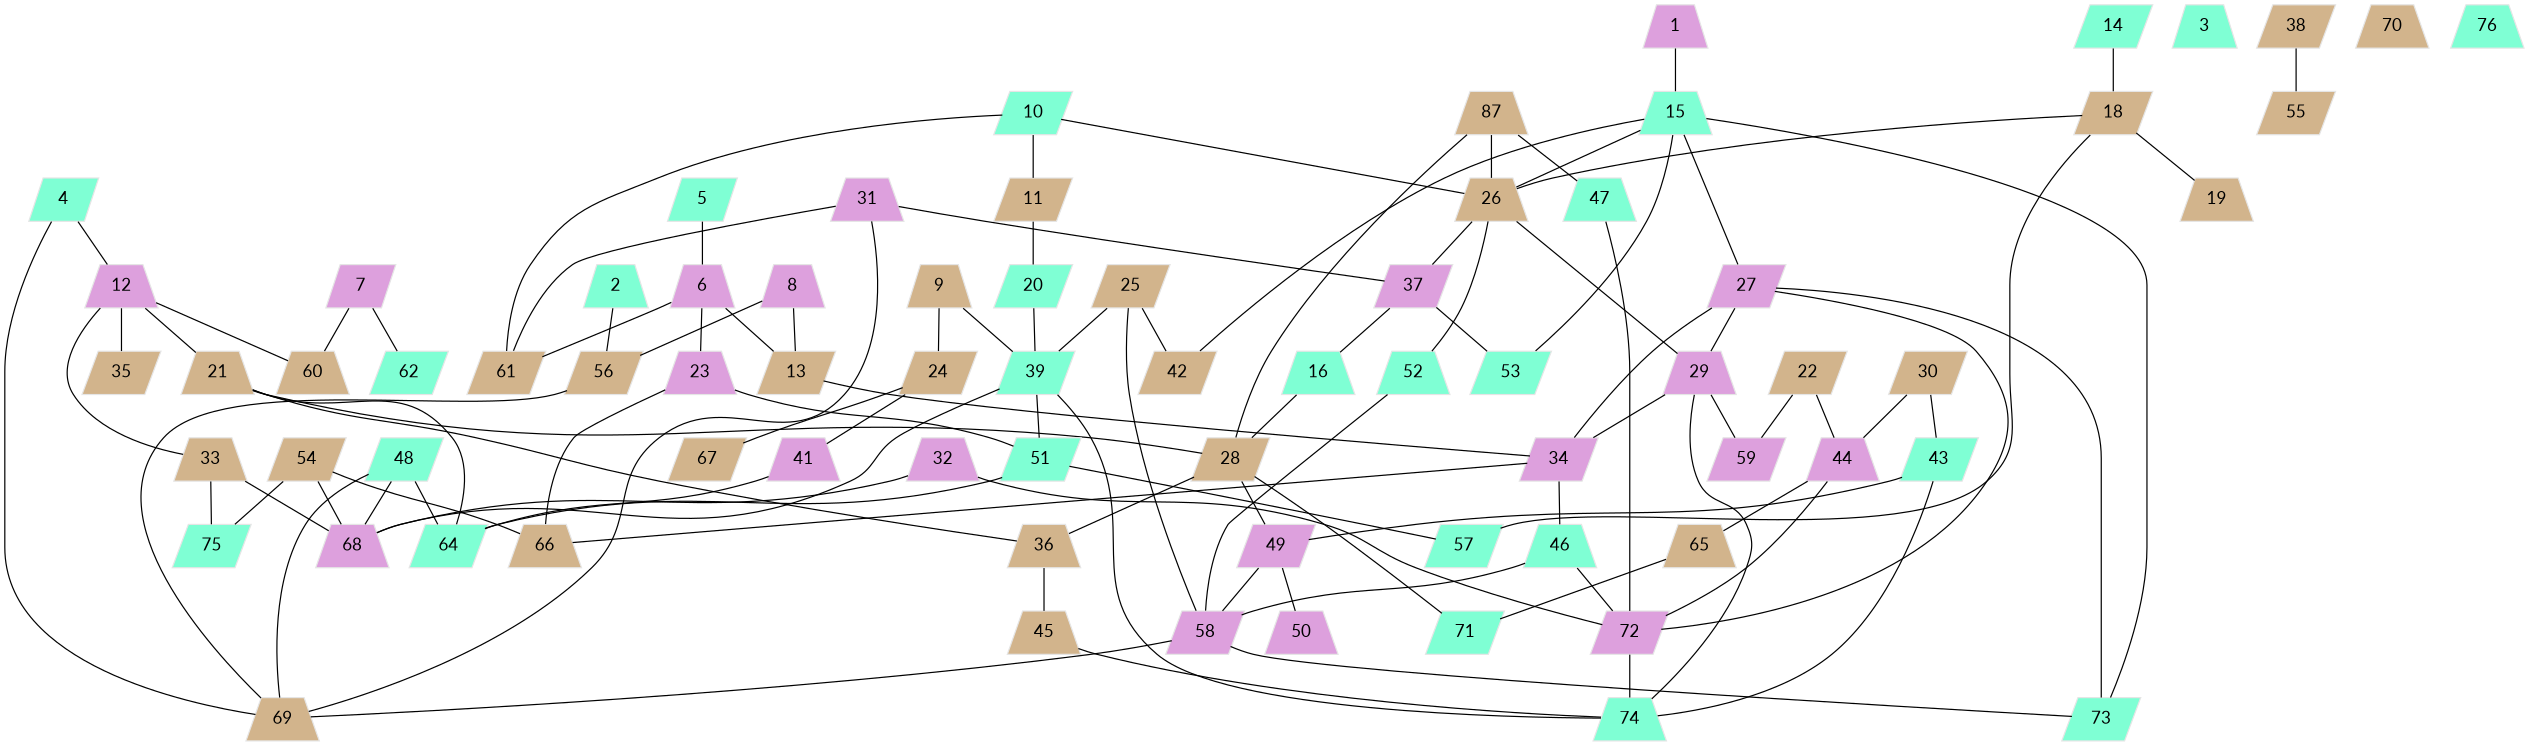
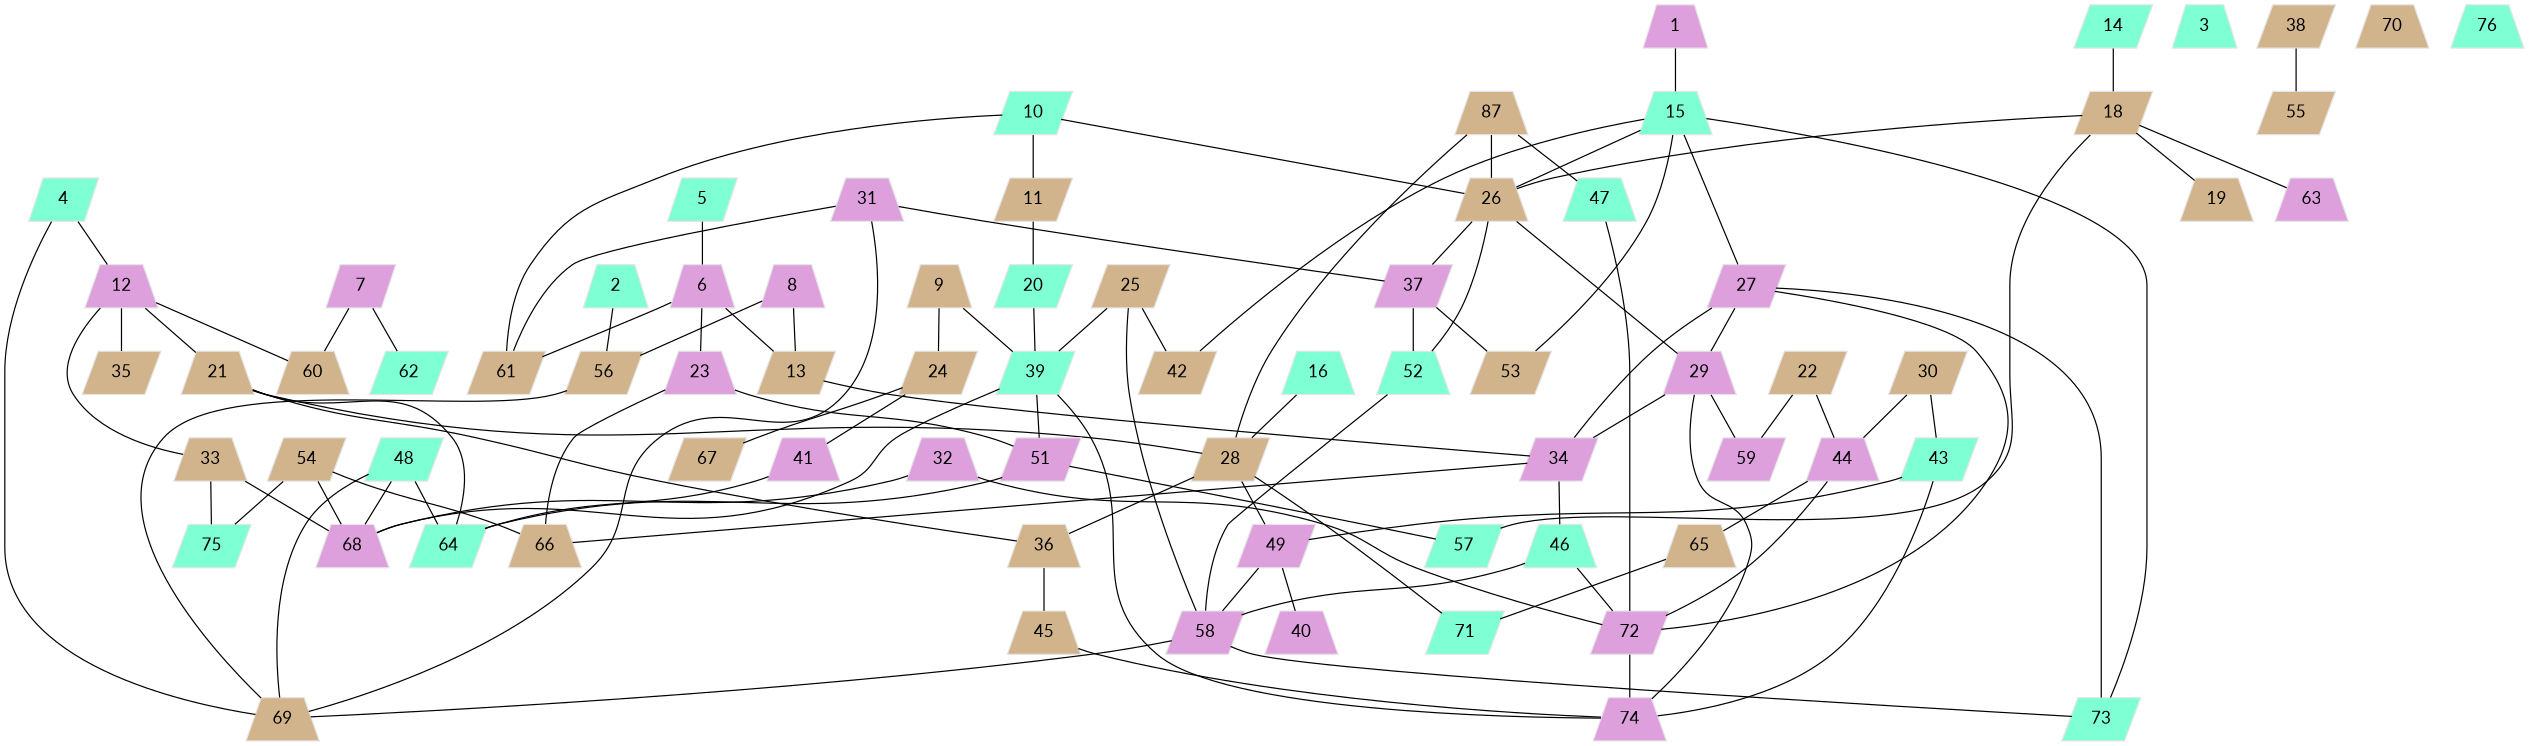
none -> (2312, 200)
(1365, 330) -> (1413, 330)
(1511, 373) -> (1511, 373)
(1040, 459) -> (1040, 459)
(1301, 633) -> (1301, 633)
(1630, 719) -> (1630, 719)
